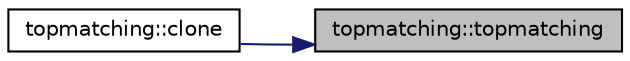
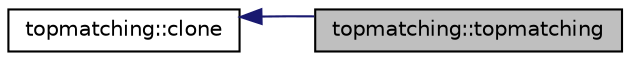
(267, 44) -> (288, 16)
